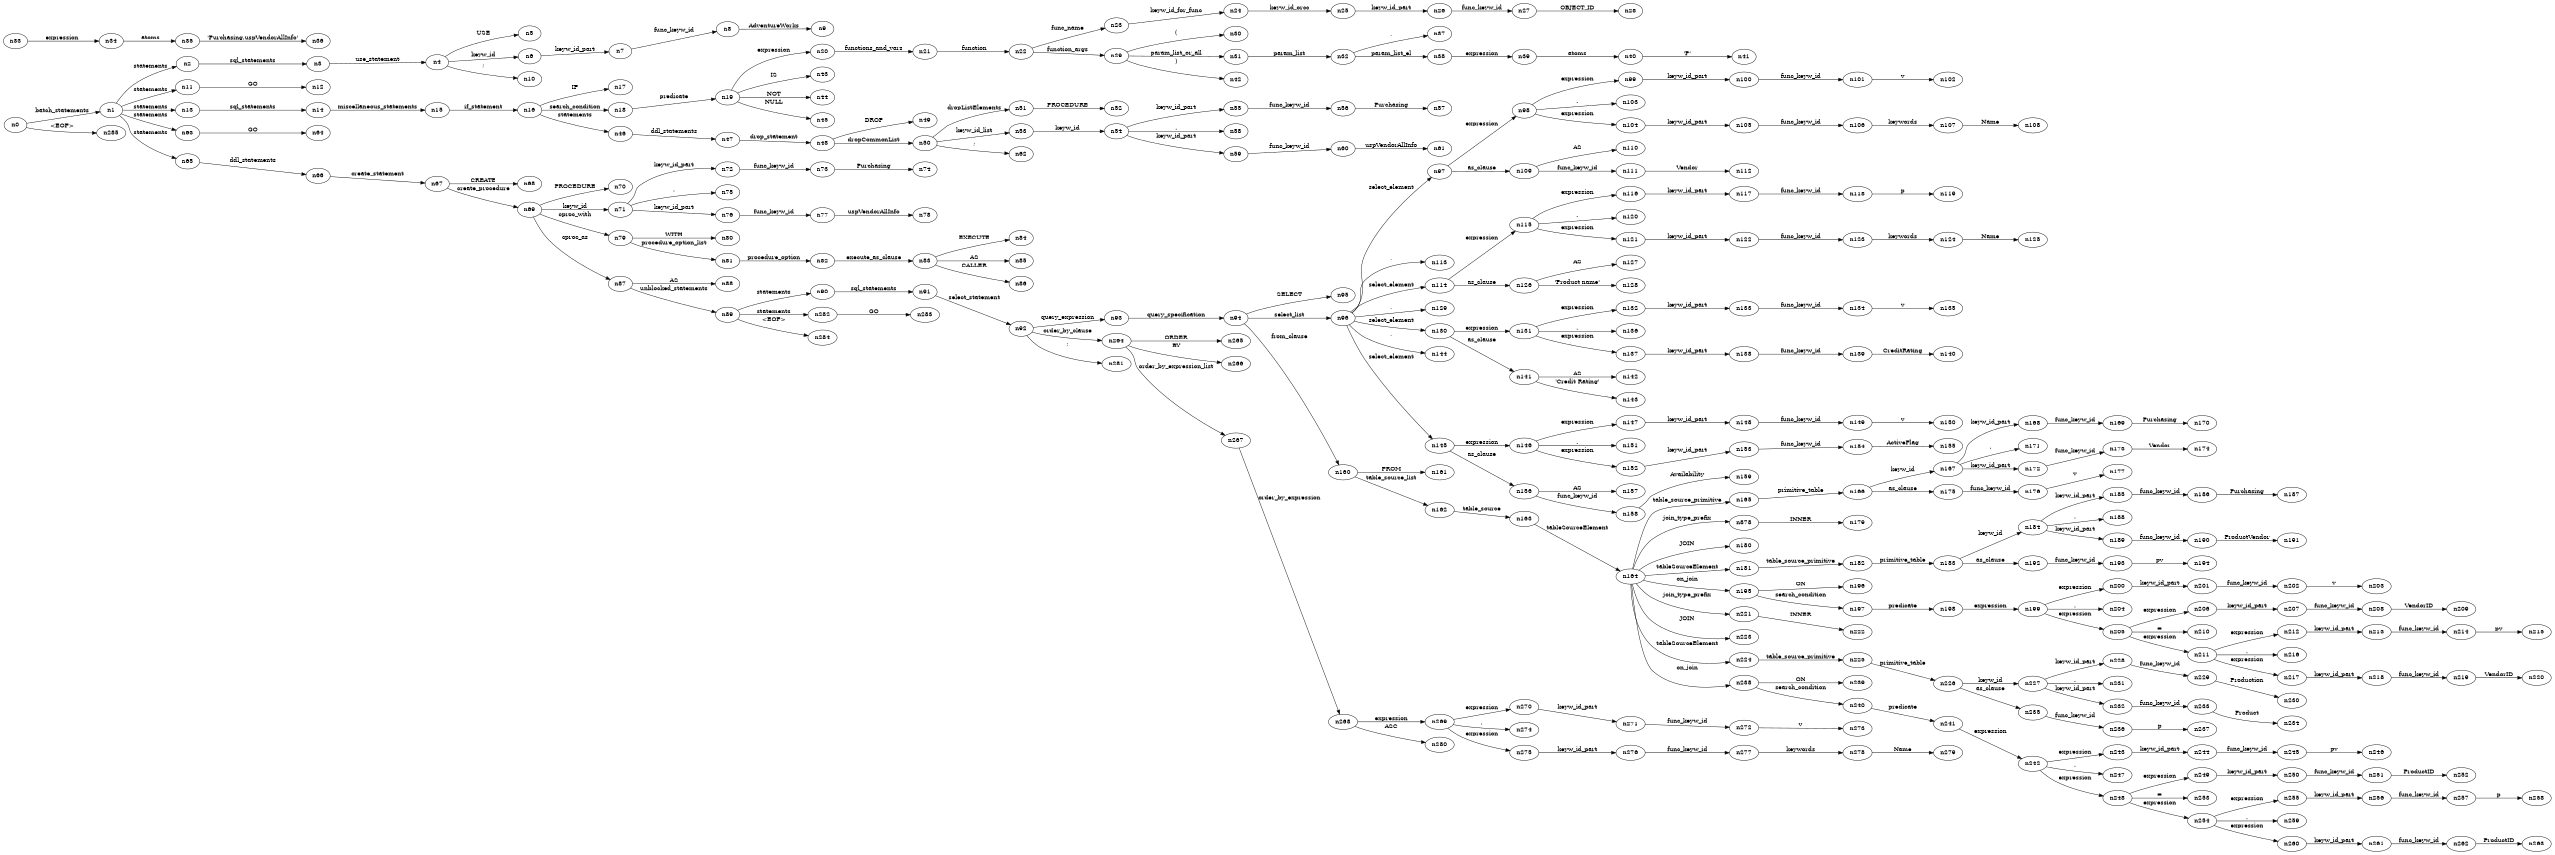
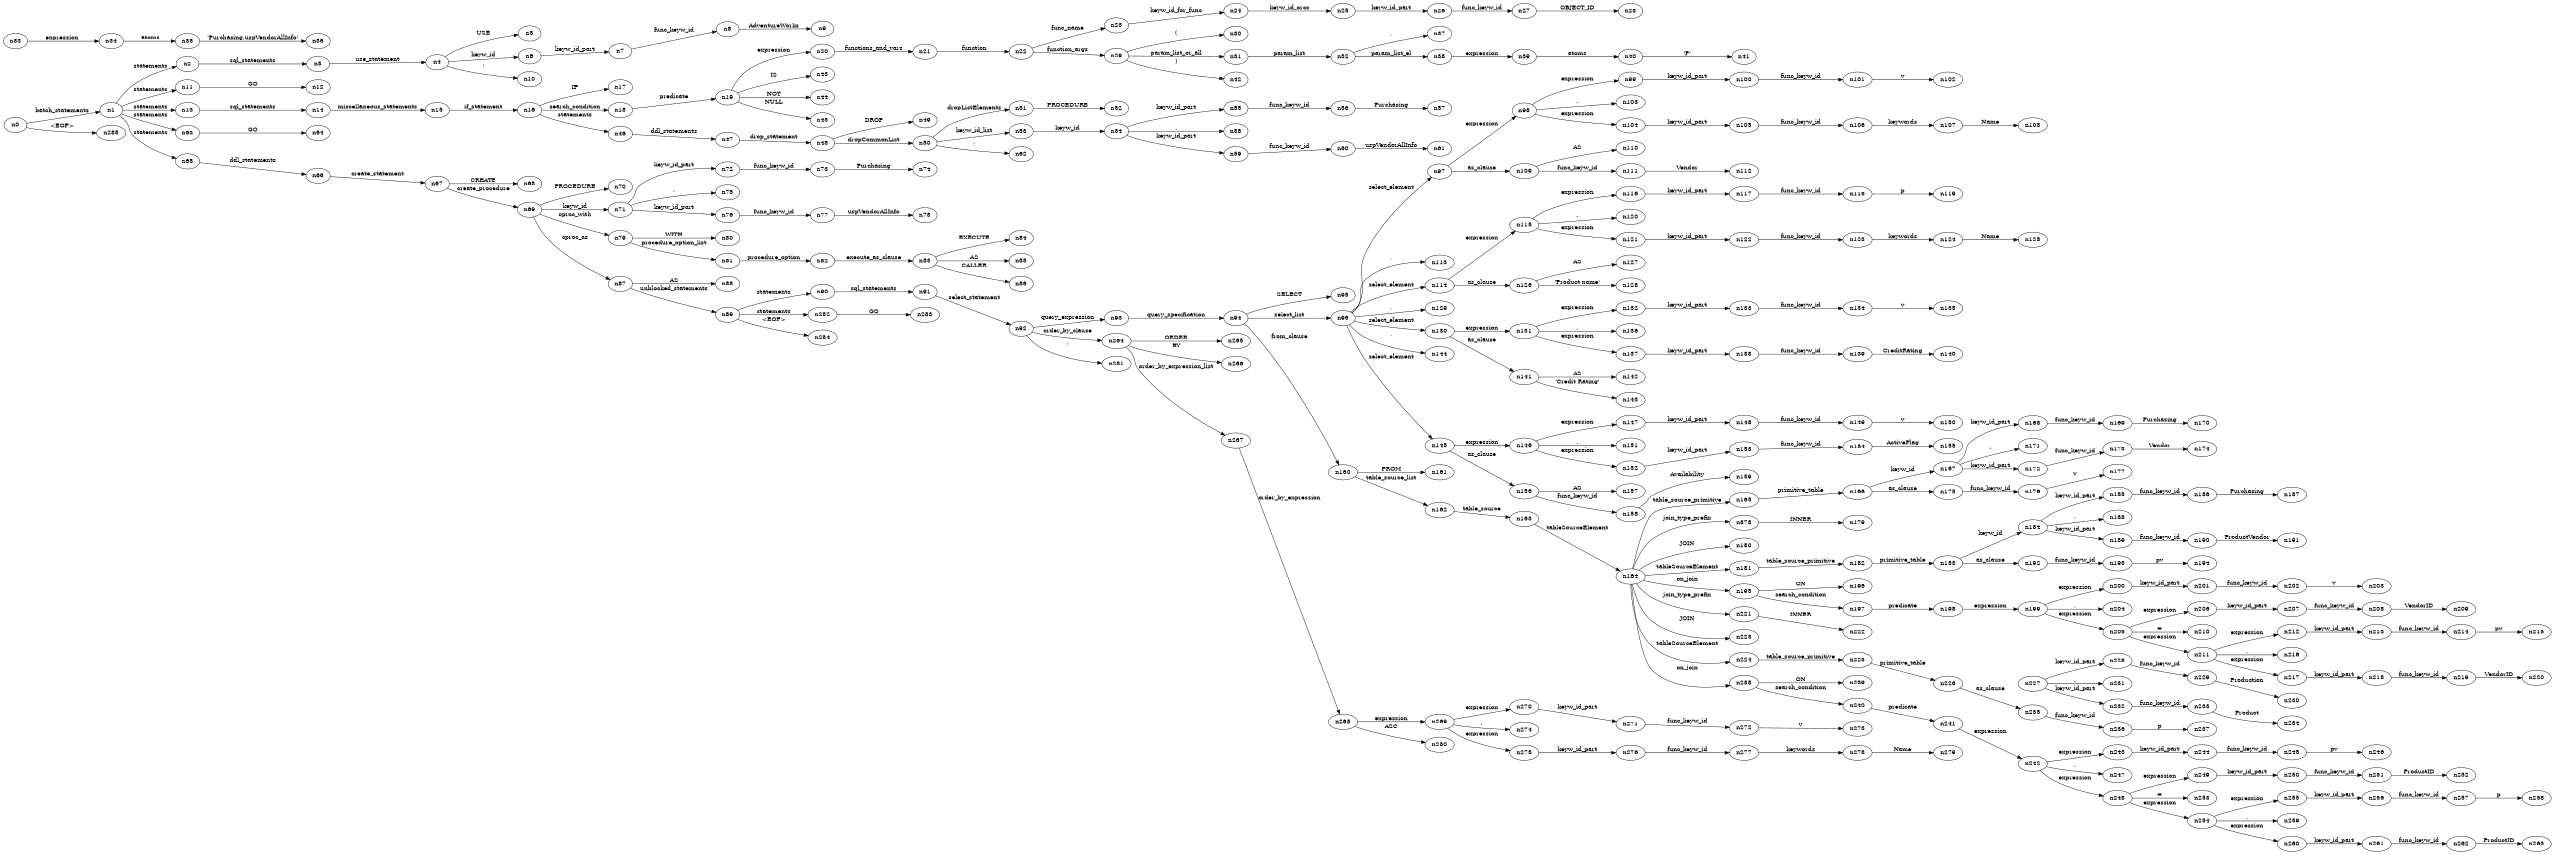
(1988, 684) -> none
